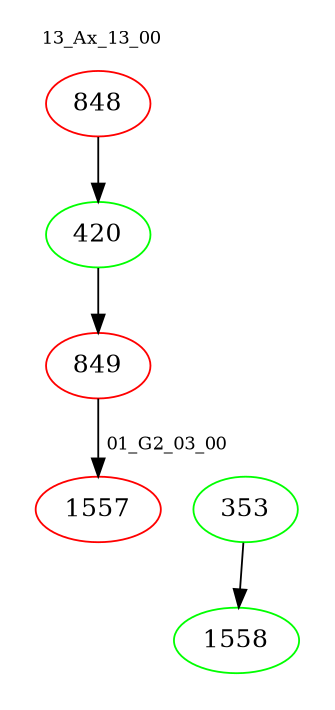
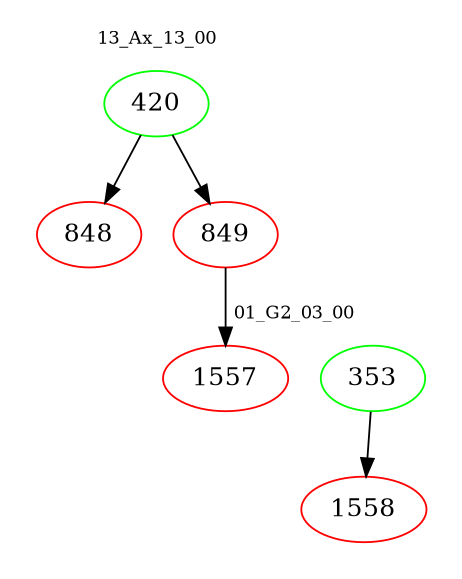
(98, 160) -> (127, 161)
(237, 640) -> (364, 509)
